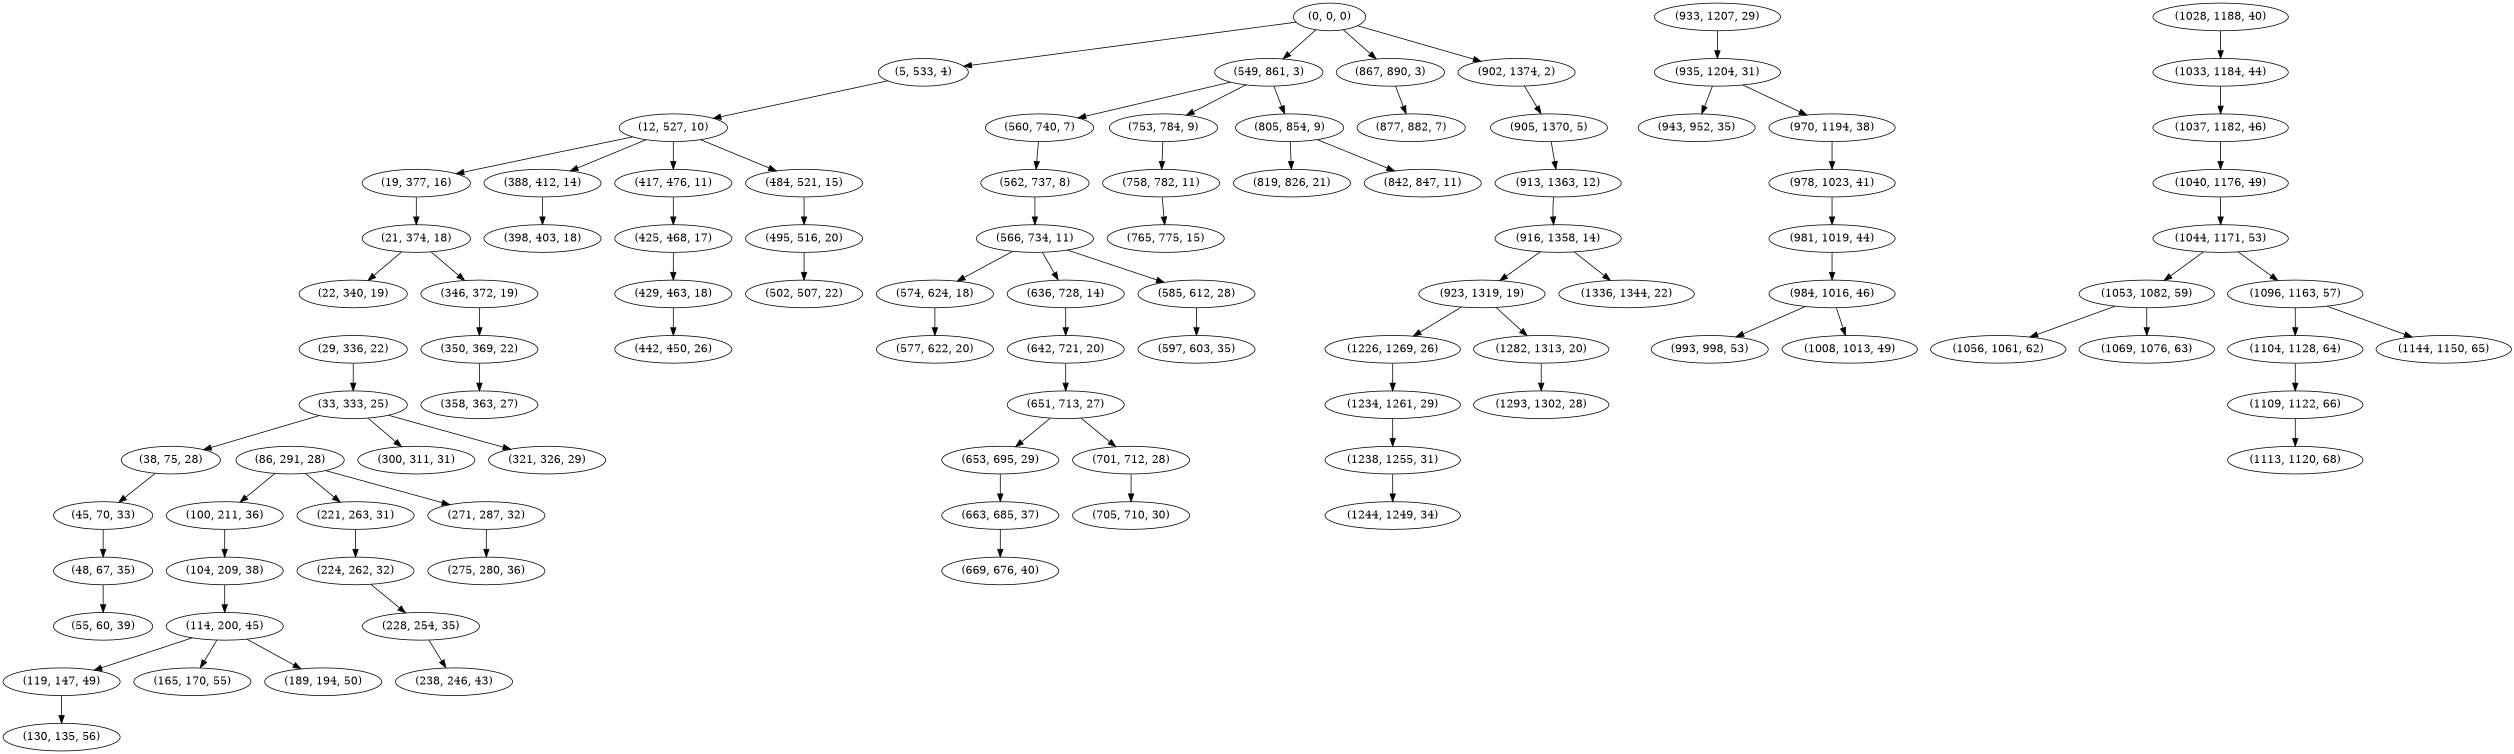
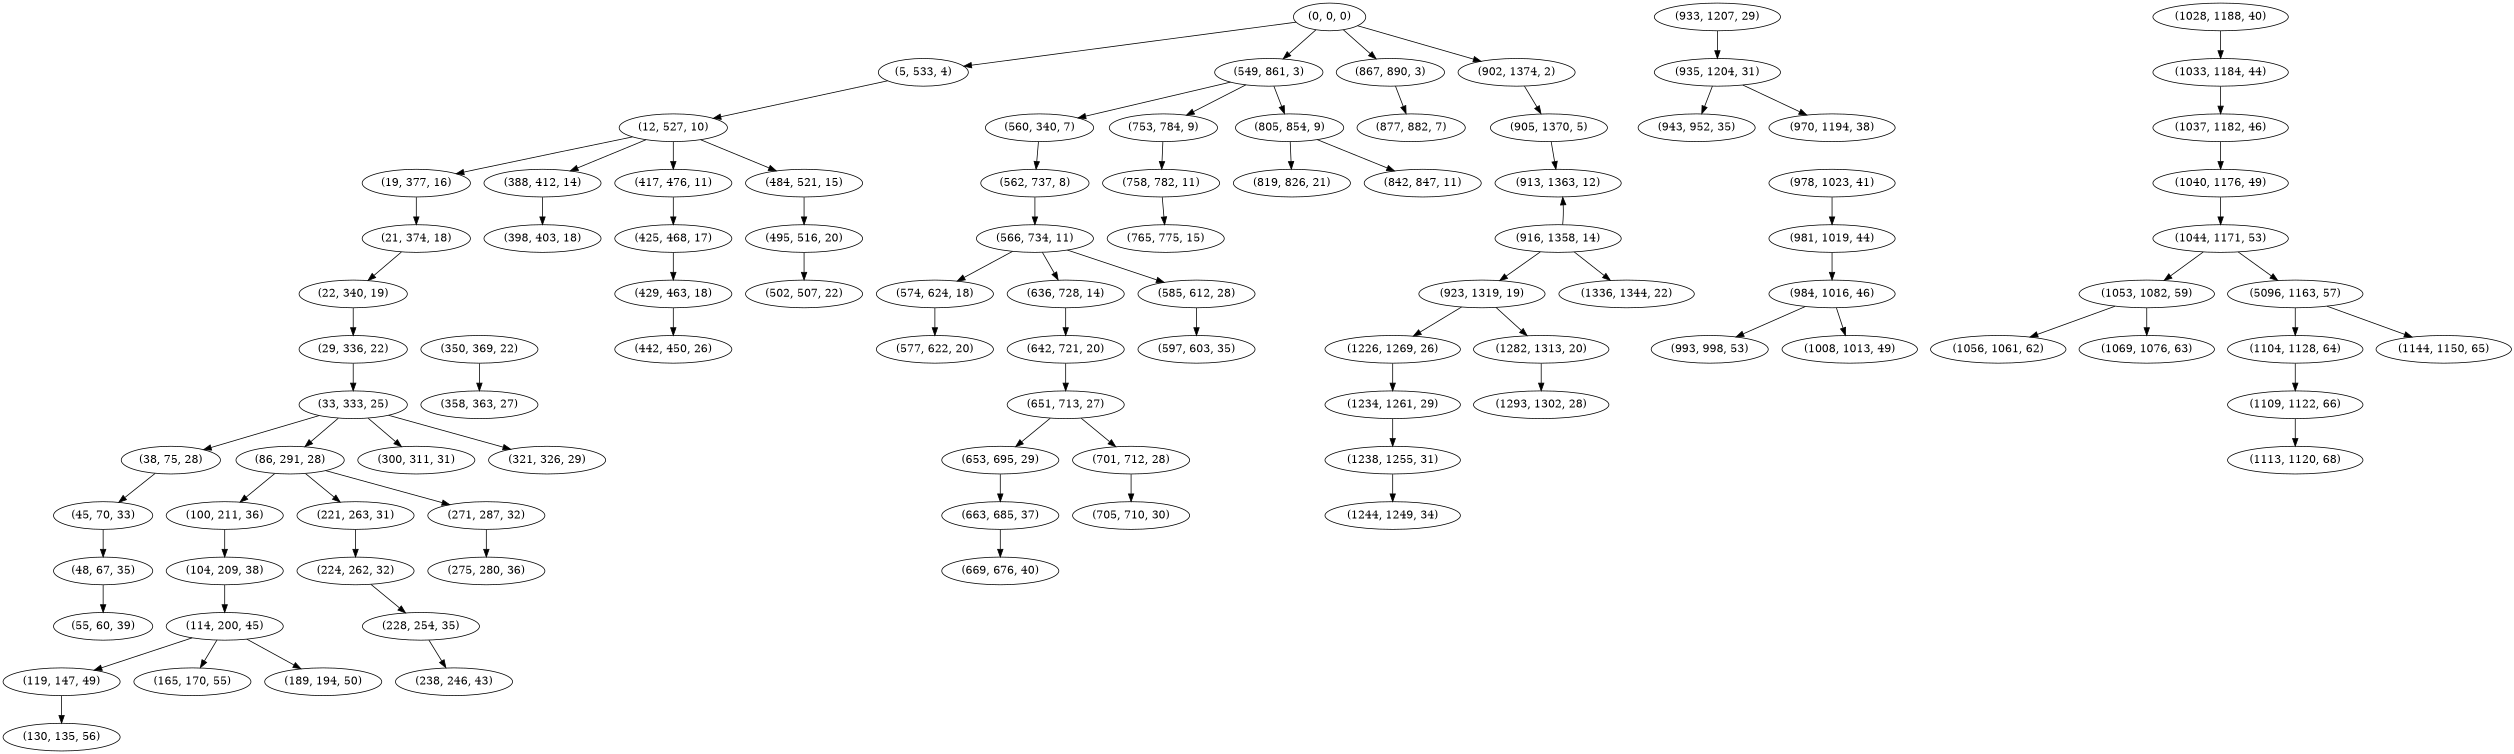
(1040, 128) -> (1040, 128)
(1832, 152) -> none
(1553, 207) -> (1563, 215)
(479, 294) -> none
(2295, 294) -> (2295, 294)
none -> (353, 318)
none -> (325, 430)
